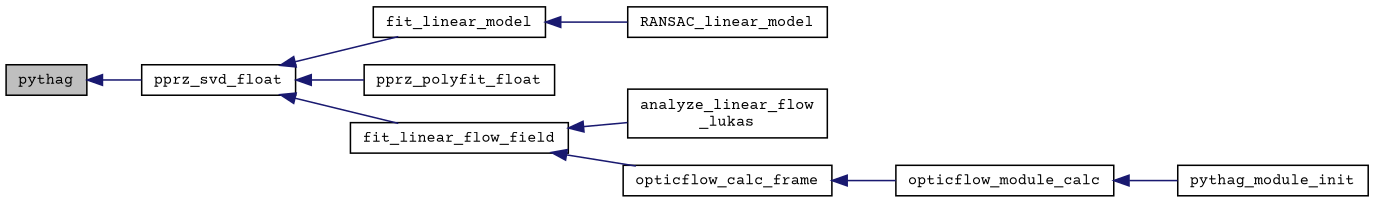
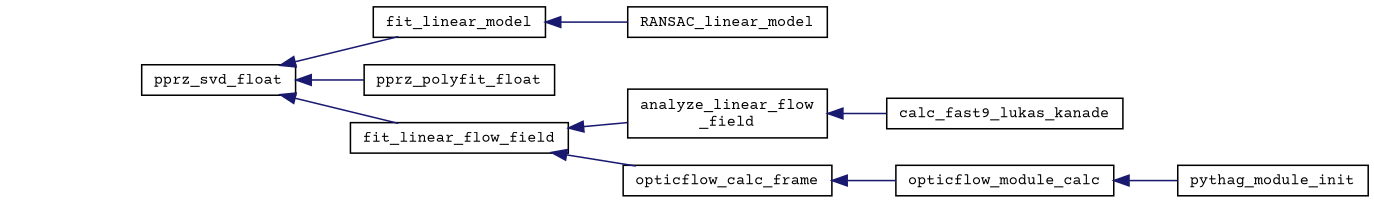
(46, 80) -> none
(728, 114) -> (728, 114)
none -> (1005, 114)
